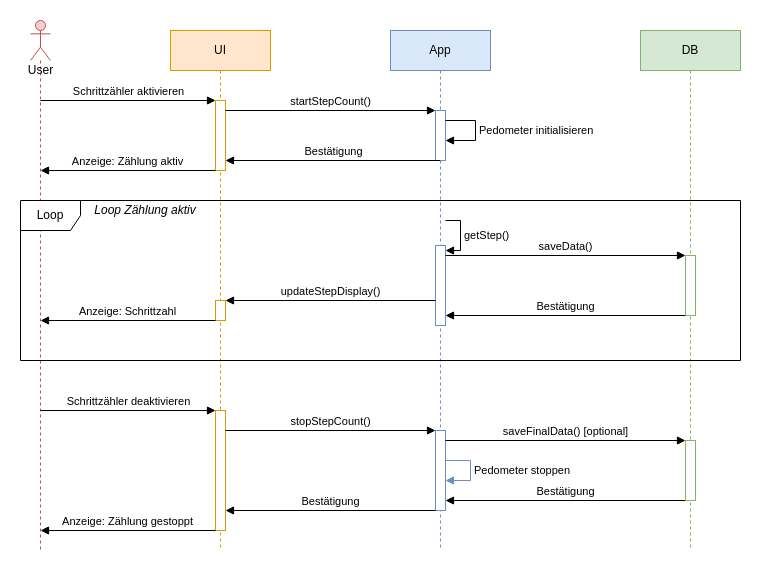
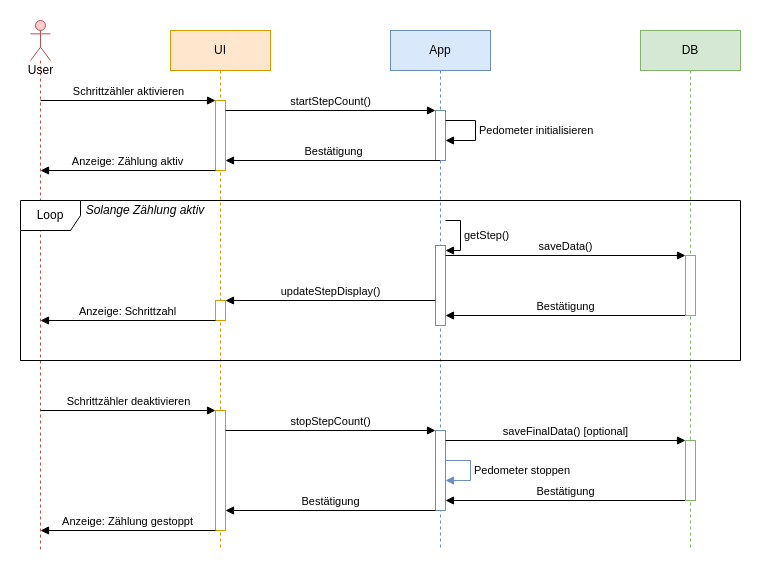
(146, 211) -> (146, 211)
